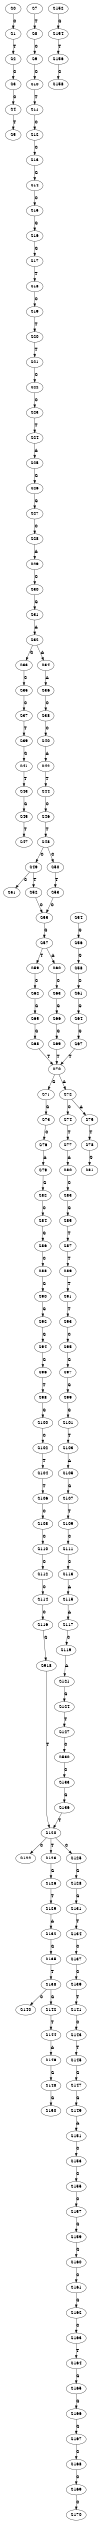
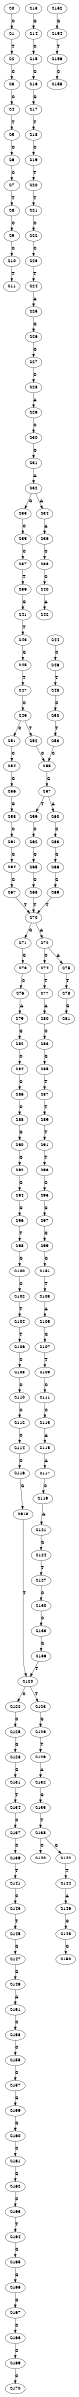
(35, 135) -> none
none -> (12, 160)
none -> (12, 752)
(46, 778) -> none
(40, 853) -> (23, 702)
(68, 1423) -> (45, 1271)
(64, 1757) -> (41, 1606)
(62, 1845) -> (15, 1718)
